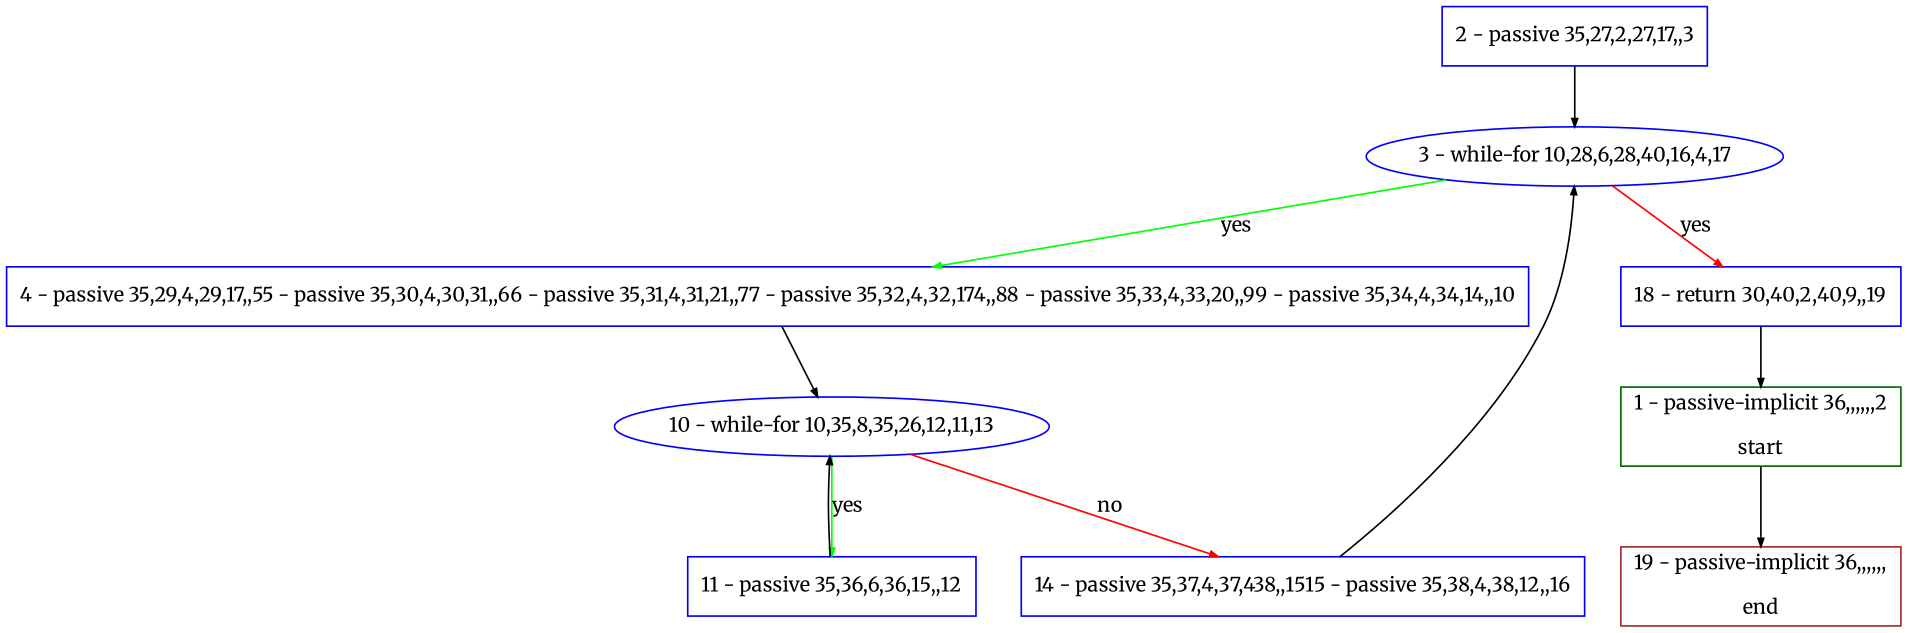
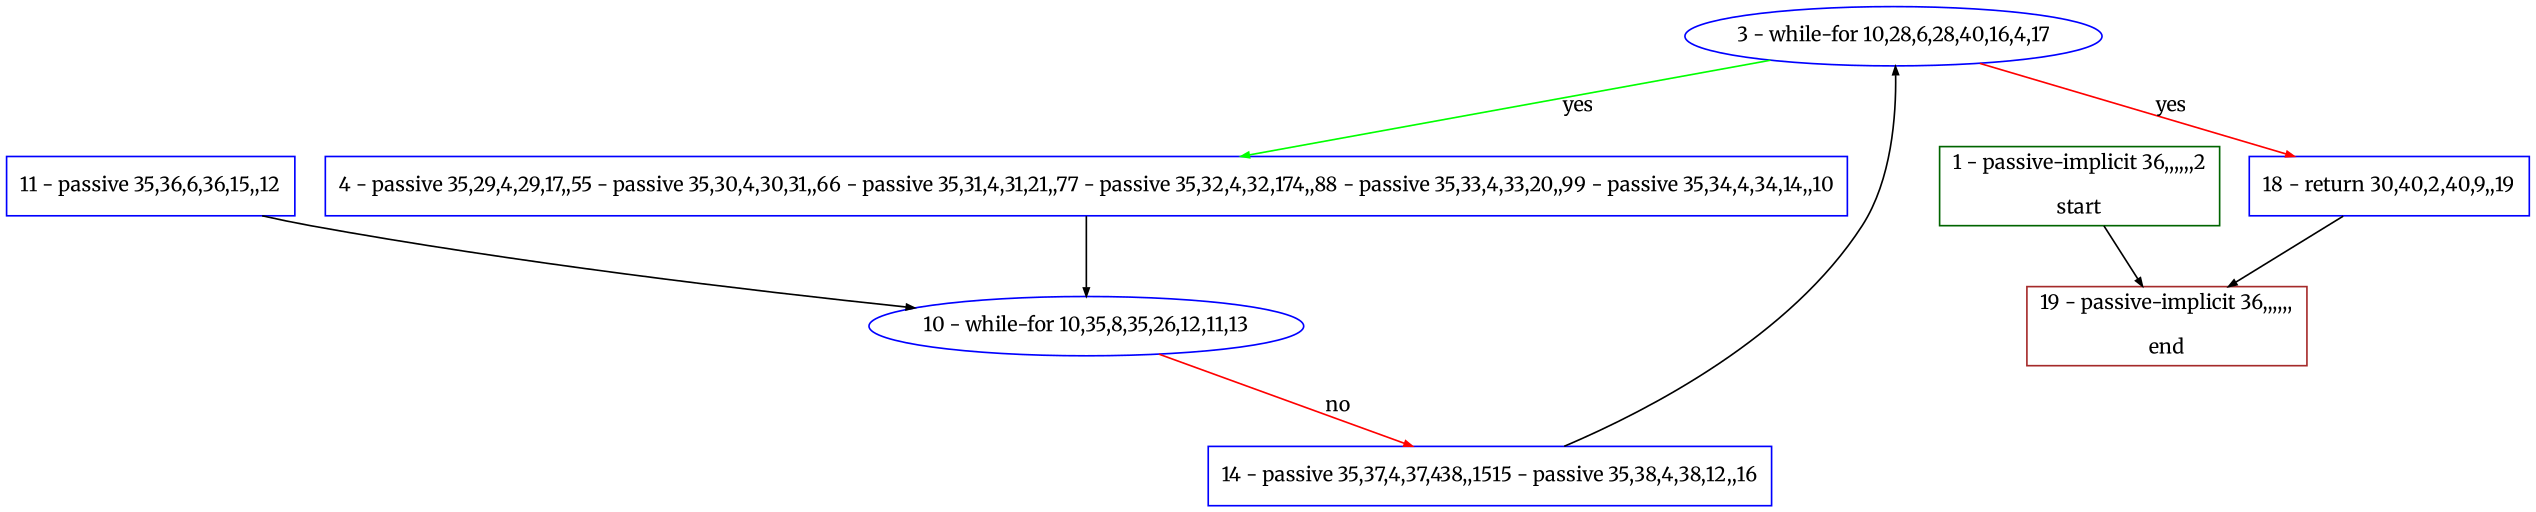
(1575, 36) -> none
(1761, 352) -> (2290, 249)
(832, 502) -> none
